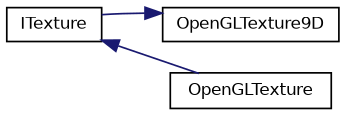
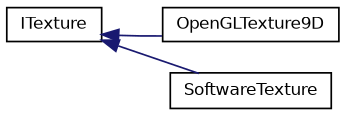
(123, 14) -> (140, 36)
(251, 91) -> (251, 91)
